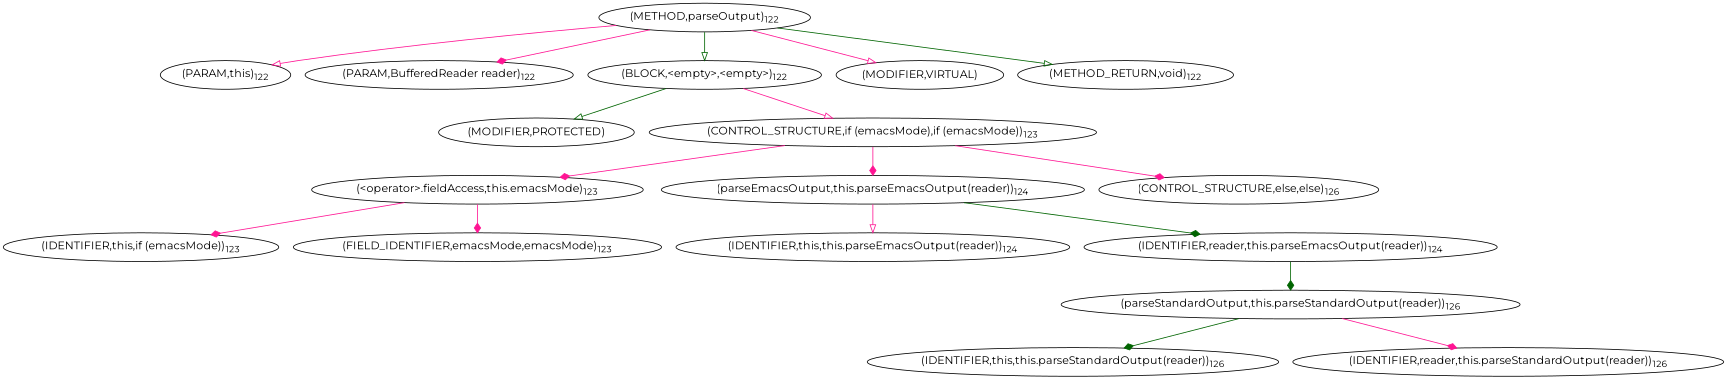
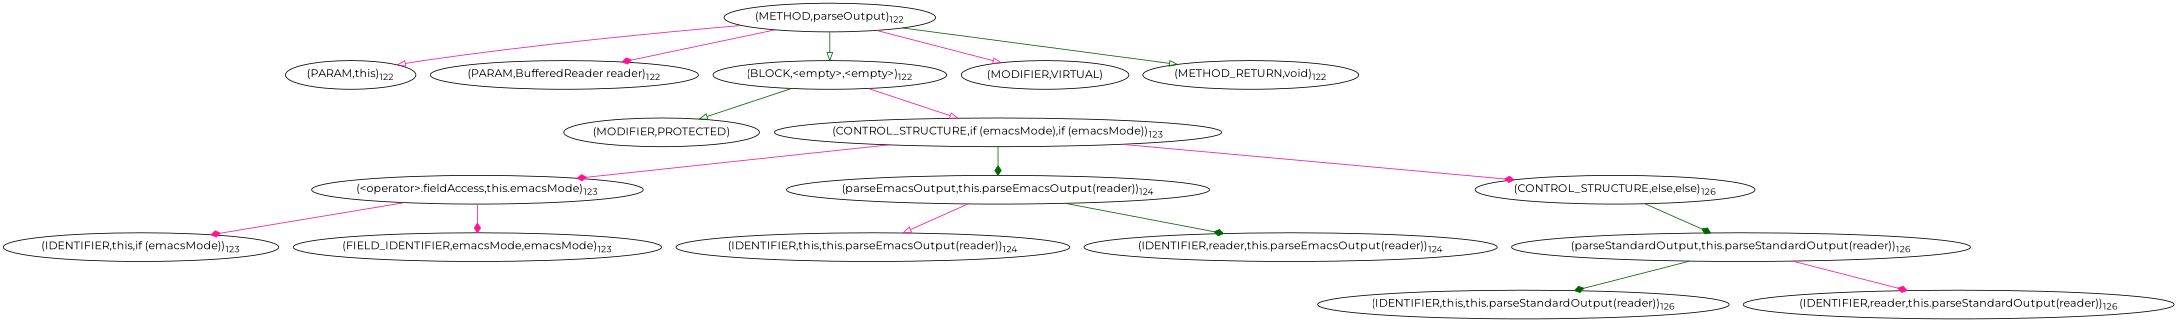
(873, 156) -> (998, 156)
(1291, 271) -> (1673, 216)
